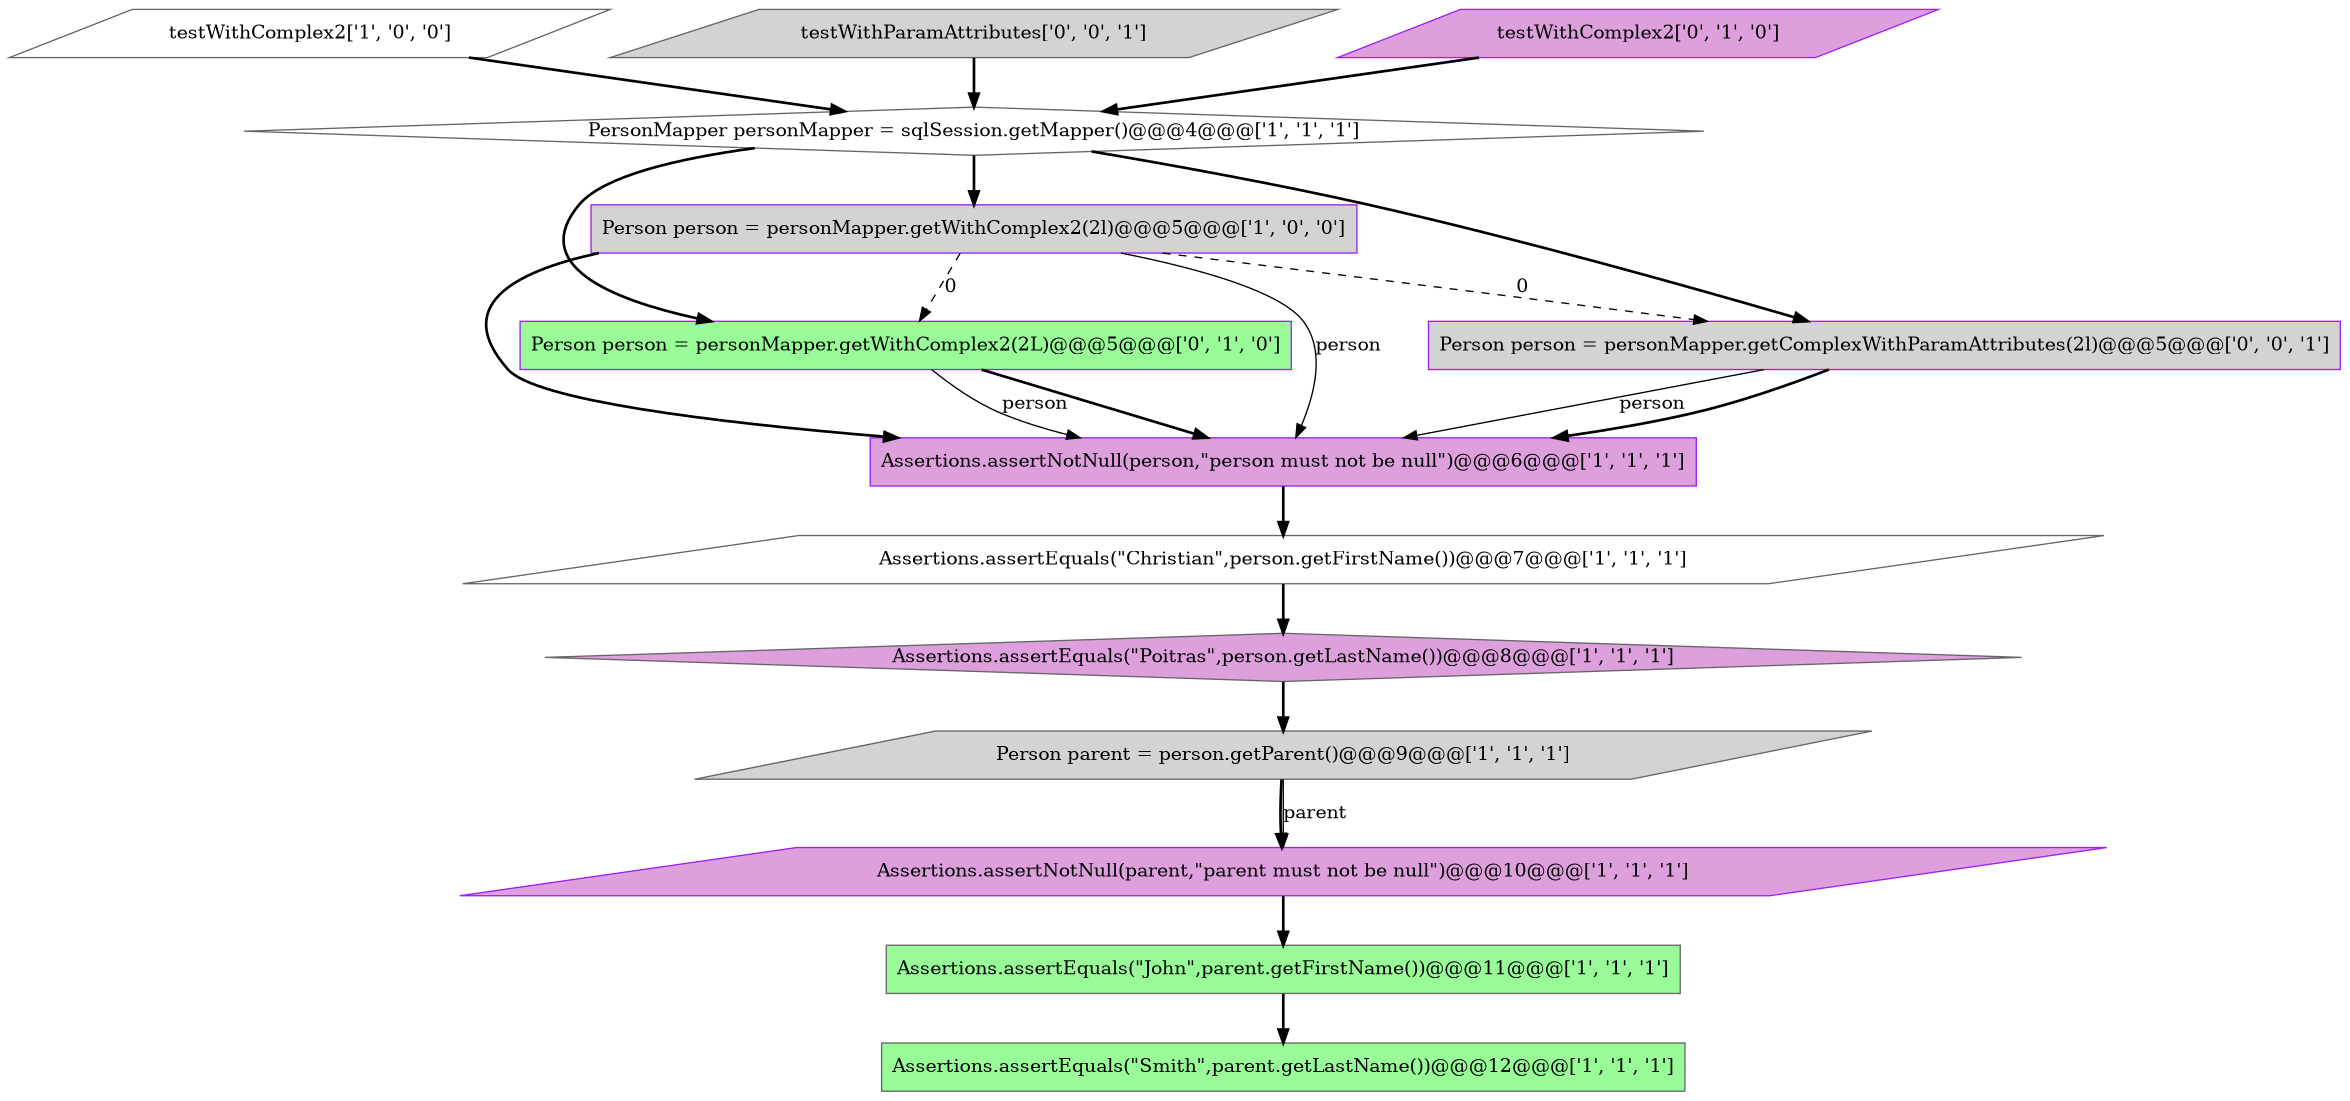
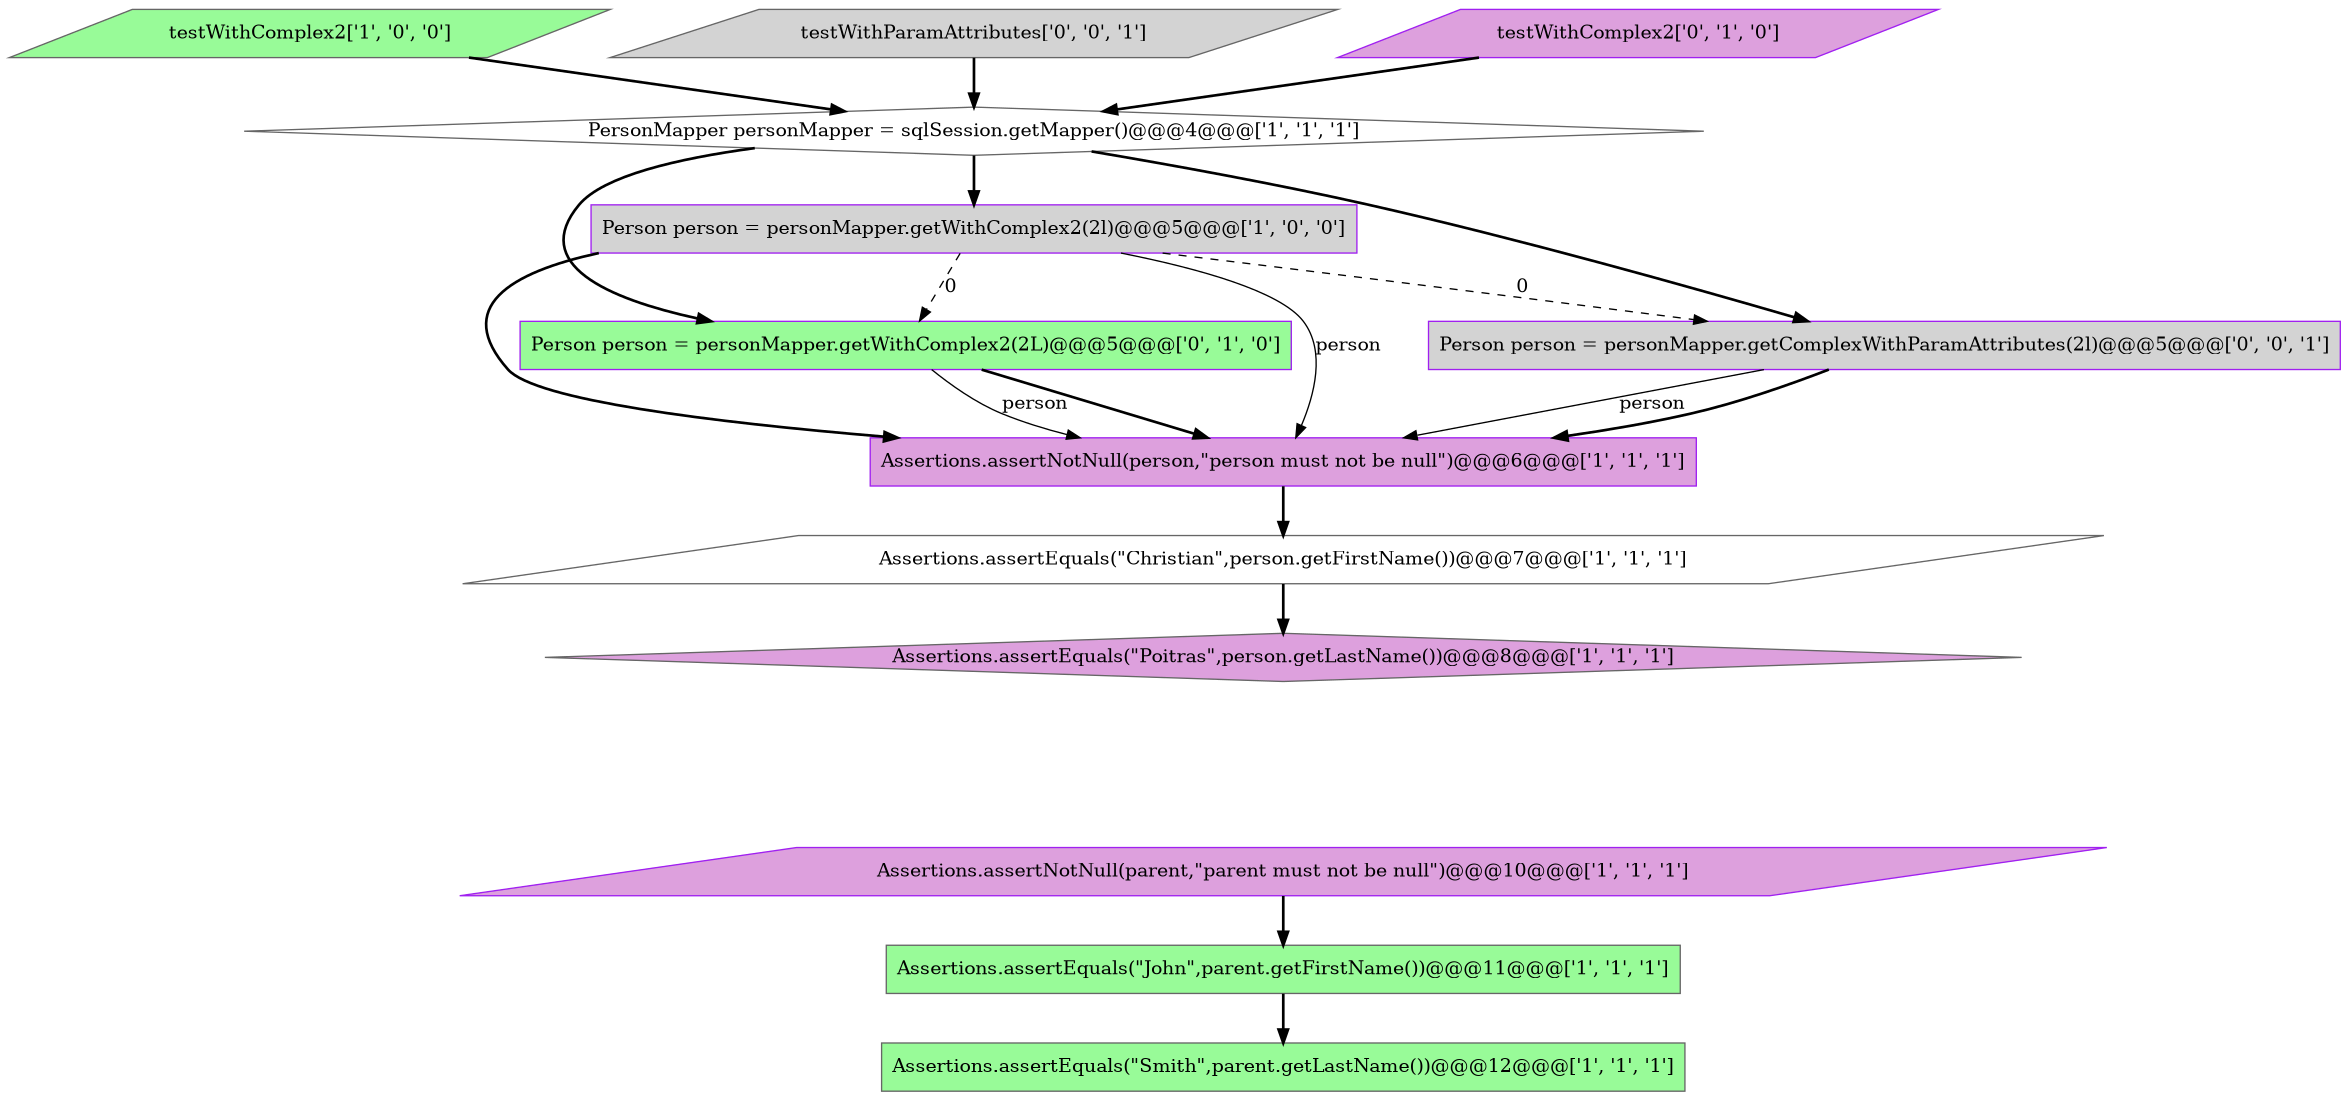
(310, 33) -> (310, 33)
(1283, 755) -> none
